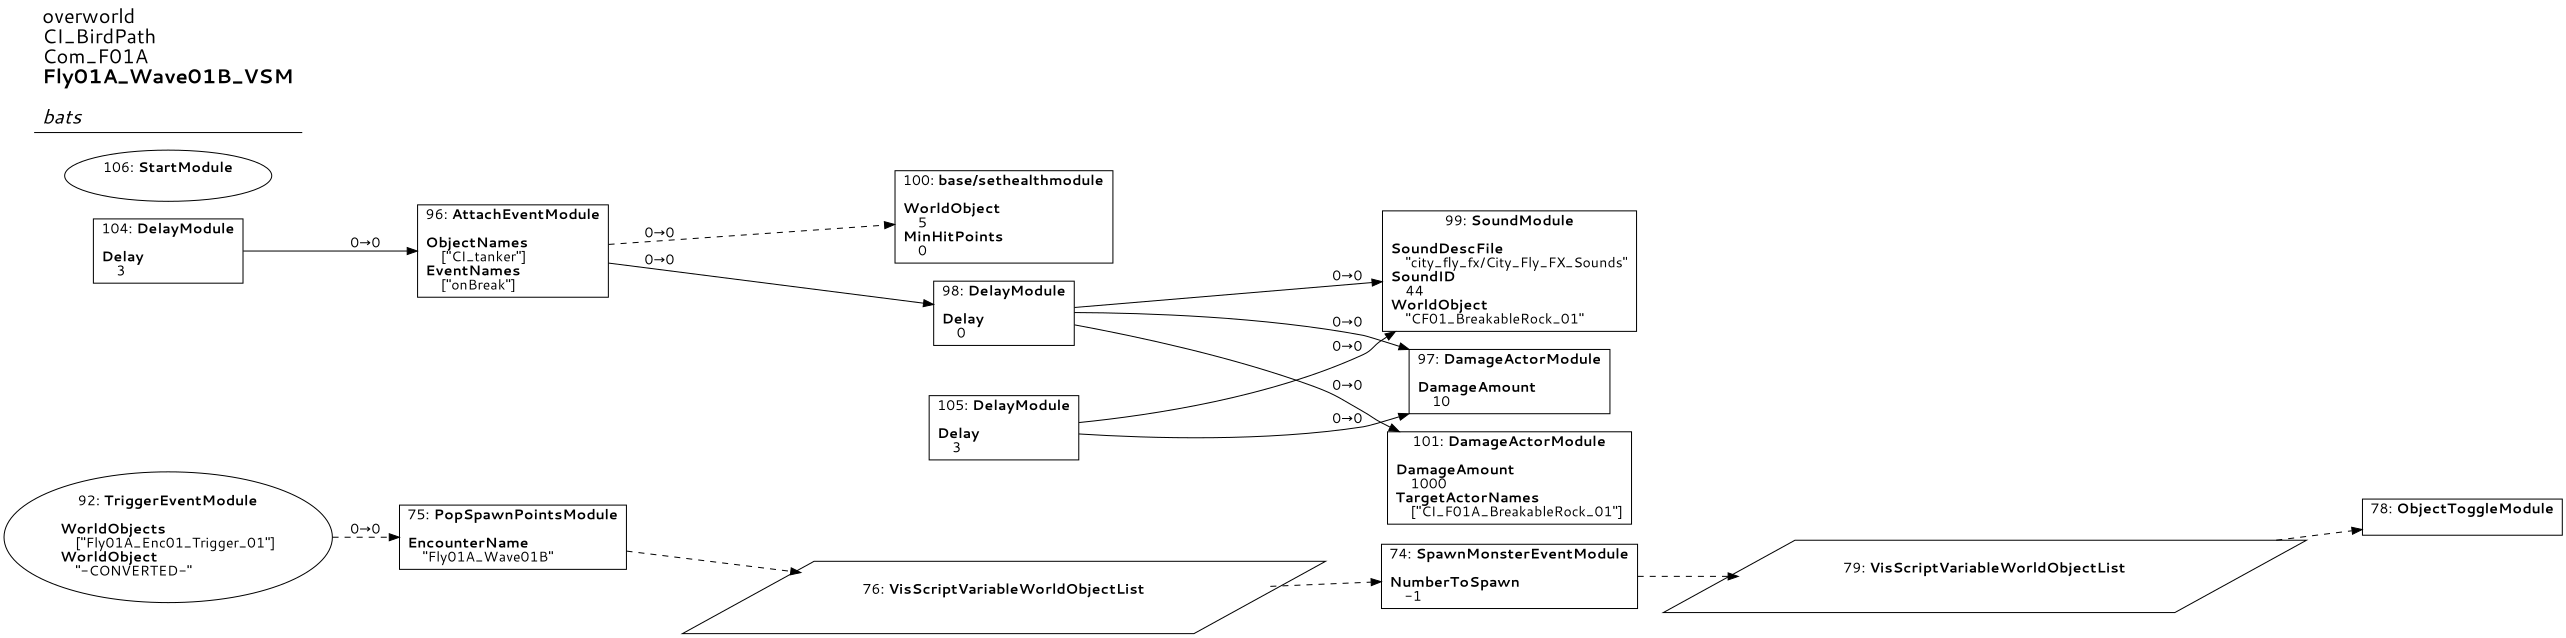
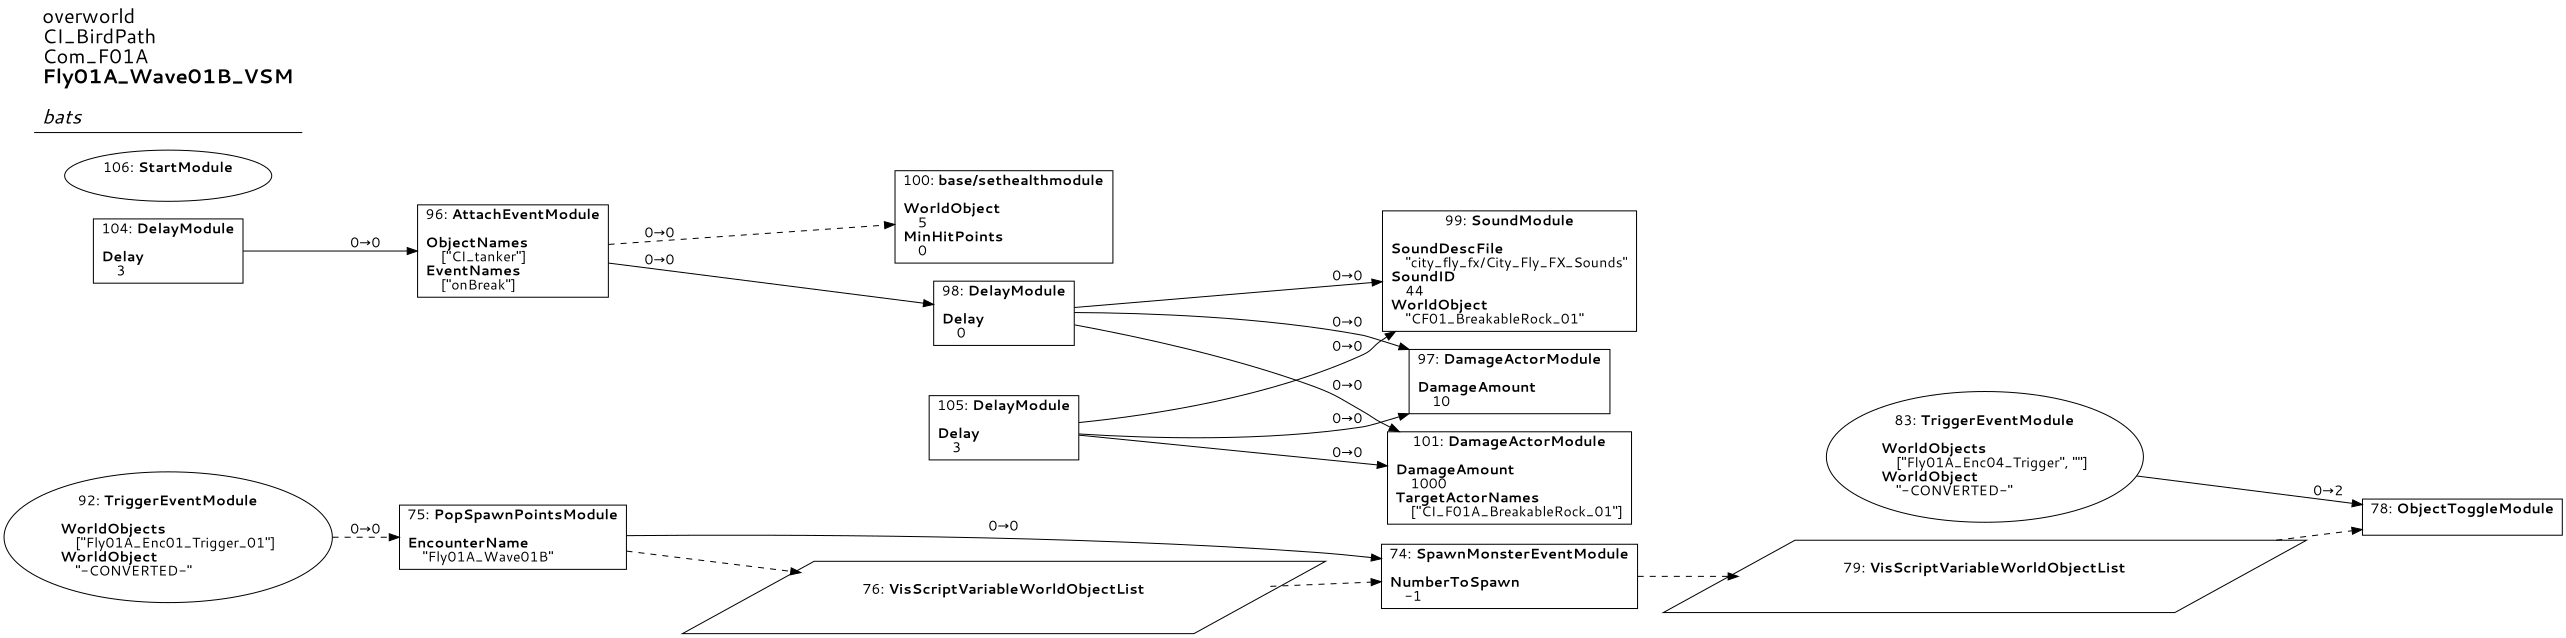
none -> (1228, 450)
none -> (1985, 457)
none -> (999, 538)
